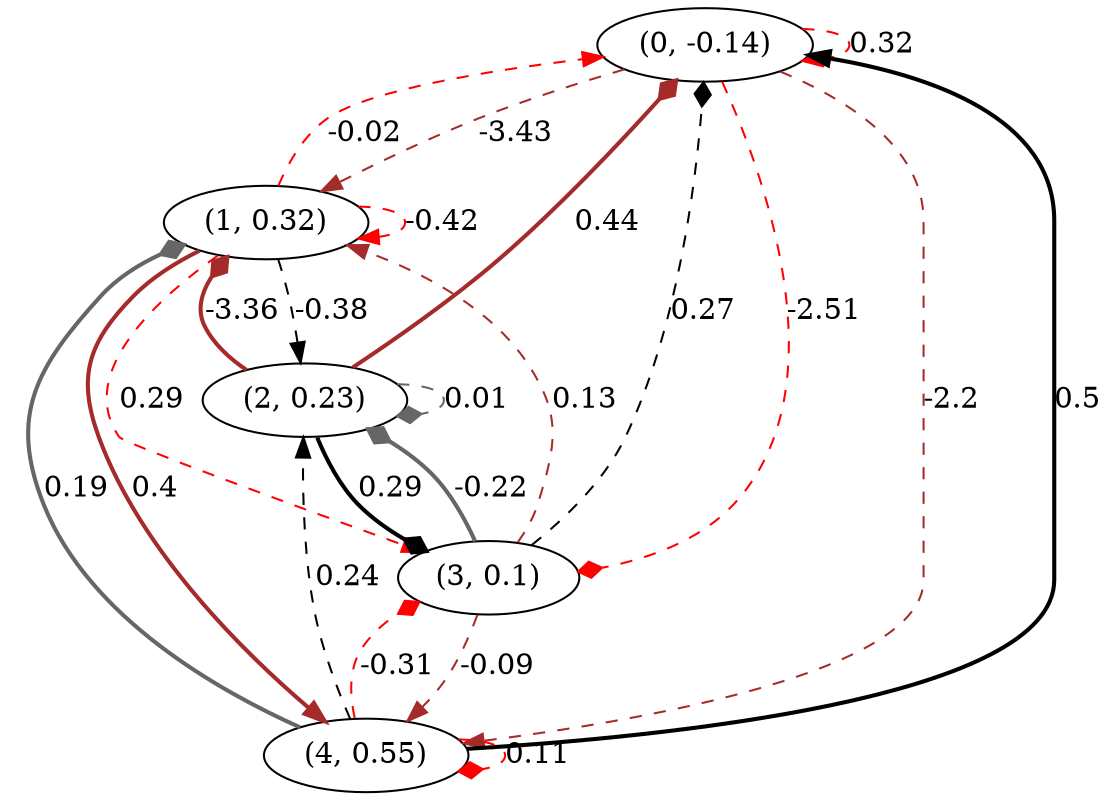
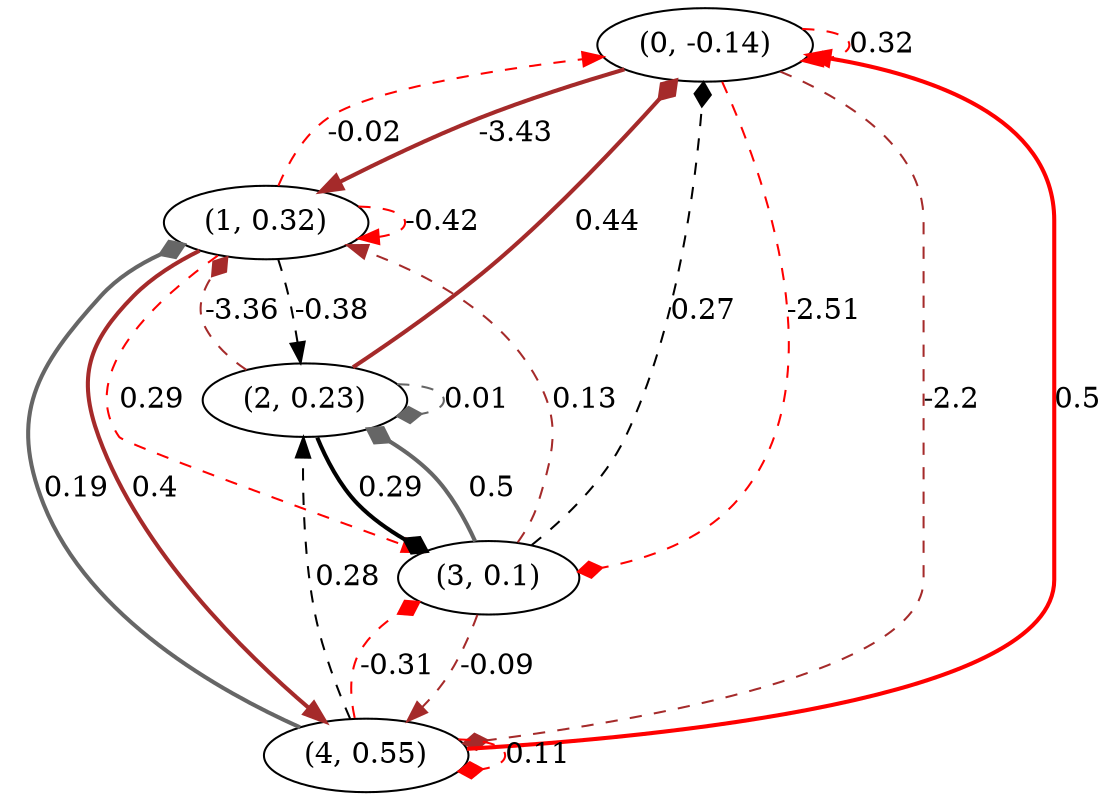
(479, 118) -> (479, 118)
(207, 330) -> (207, 330)
(492, 489) -> (492, 489)
(924, 535) -> (924, 535)
(1054, 568) -> (1054, 568)
(348, 578) -> (348, 578)
